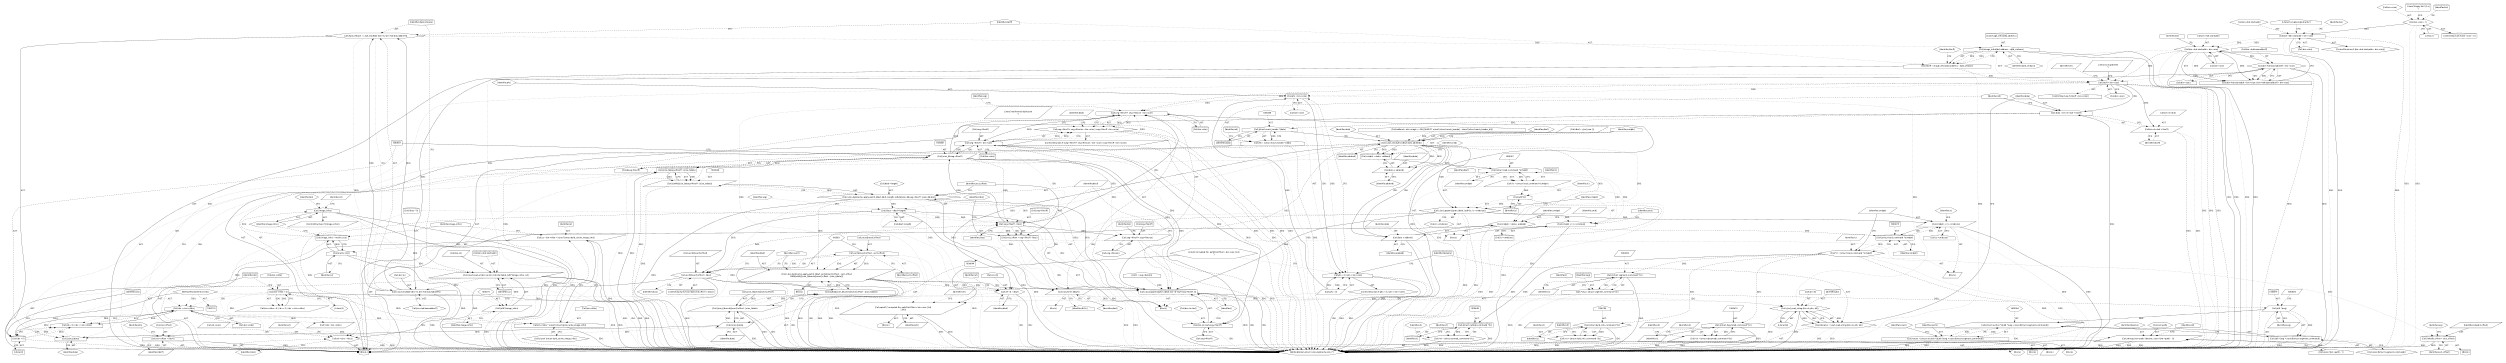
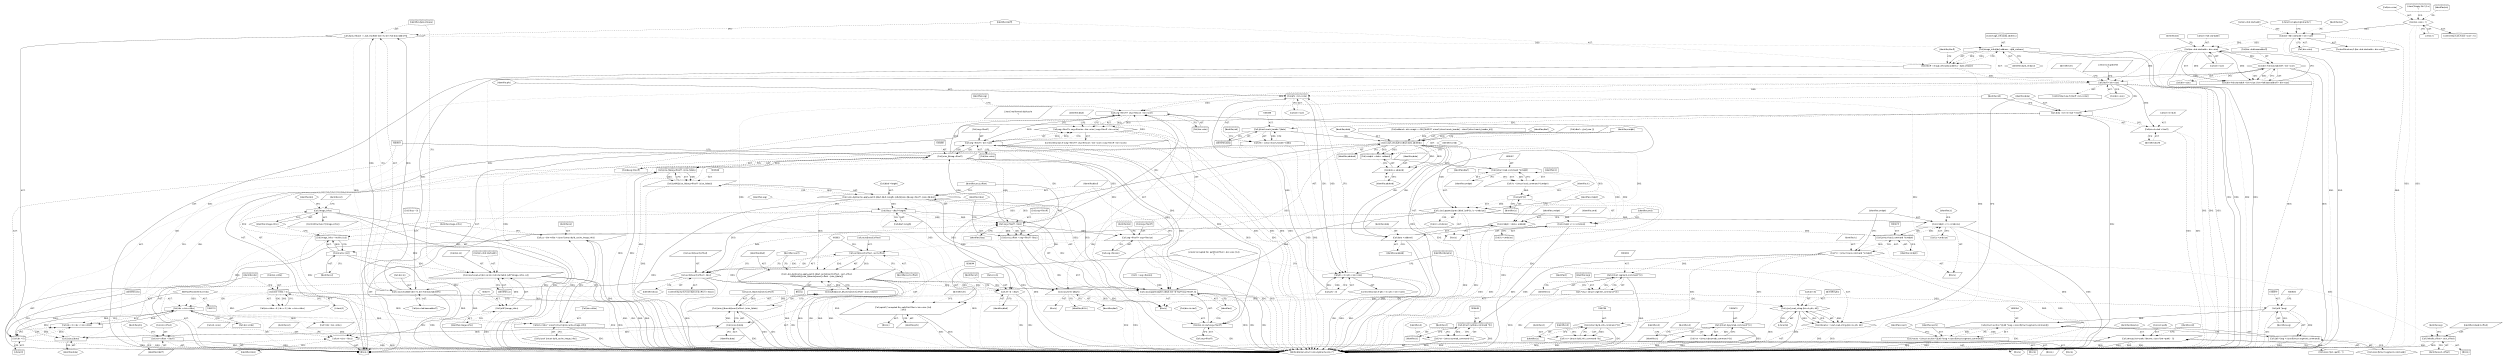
(994, 251) -> (942, 246)
